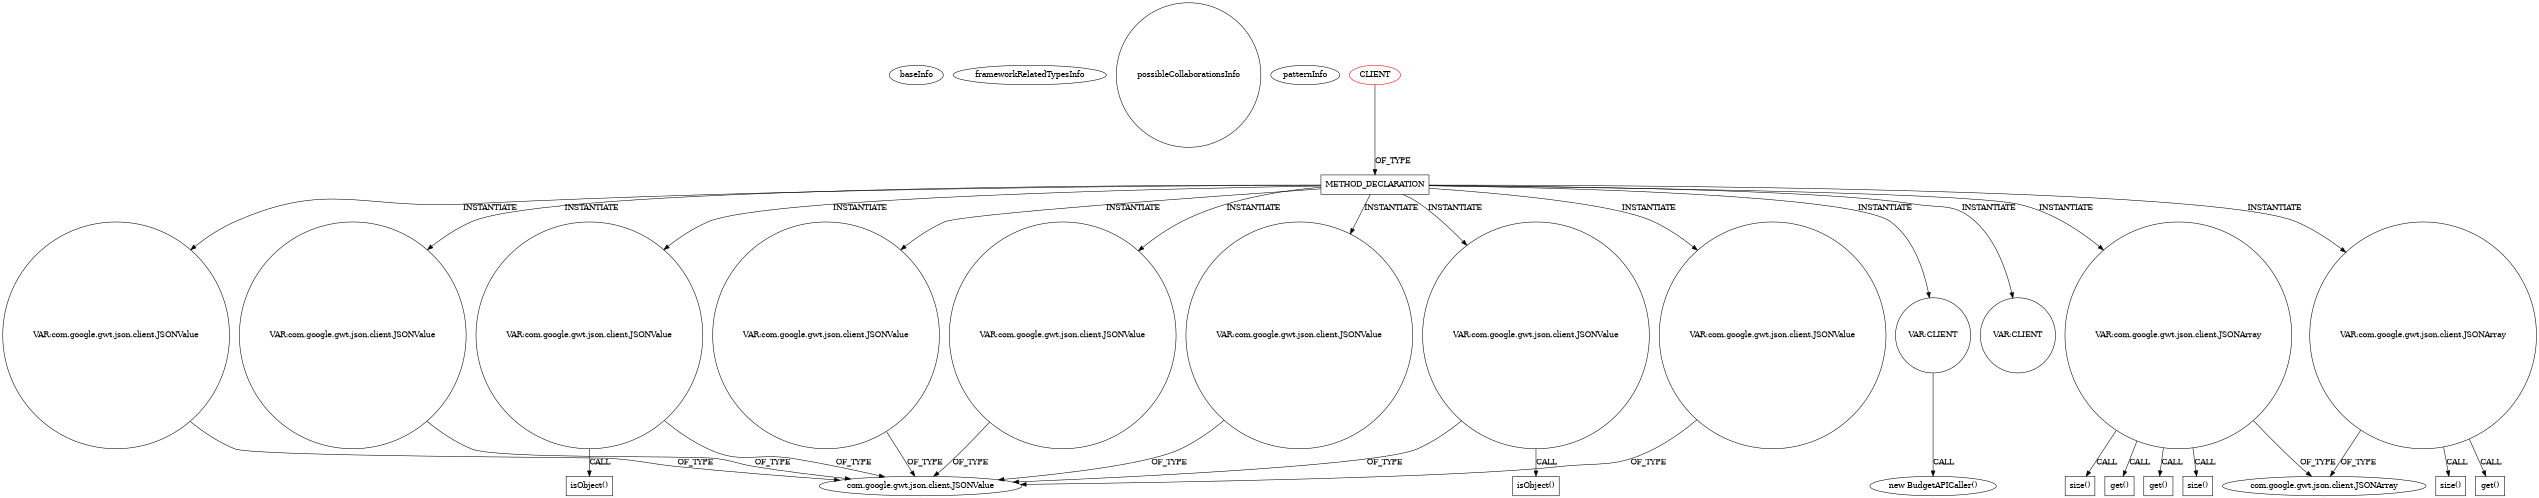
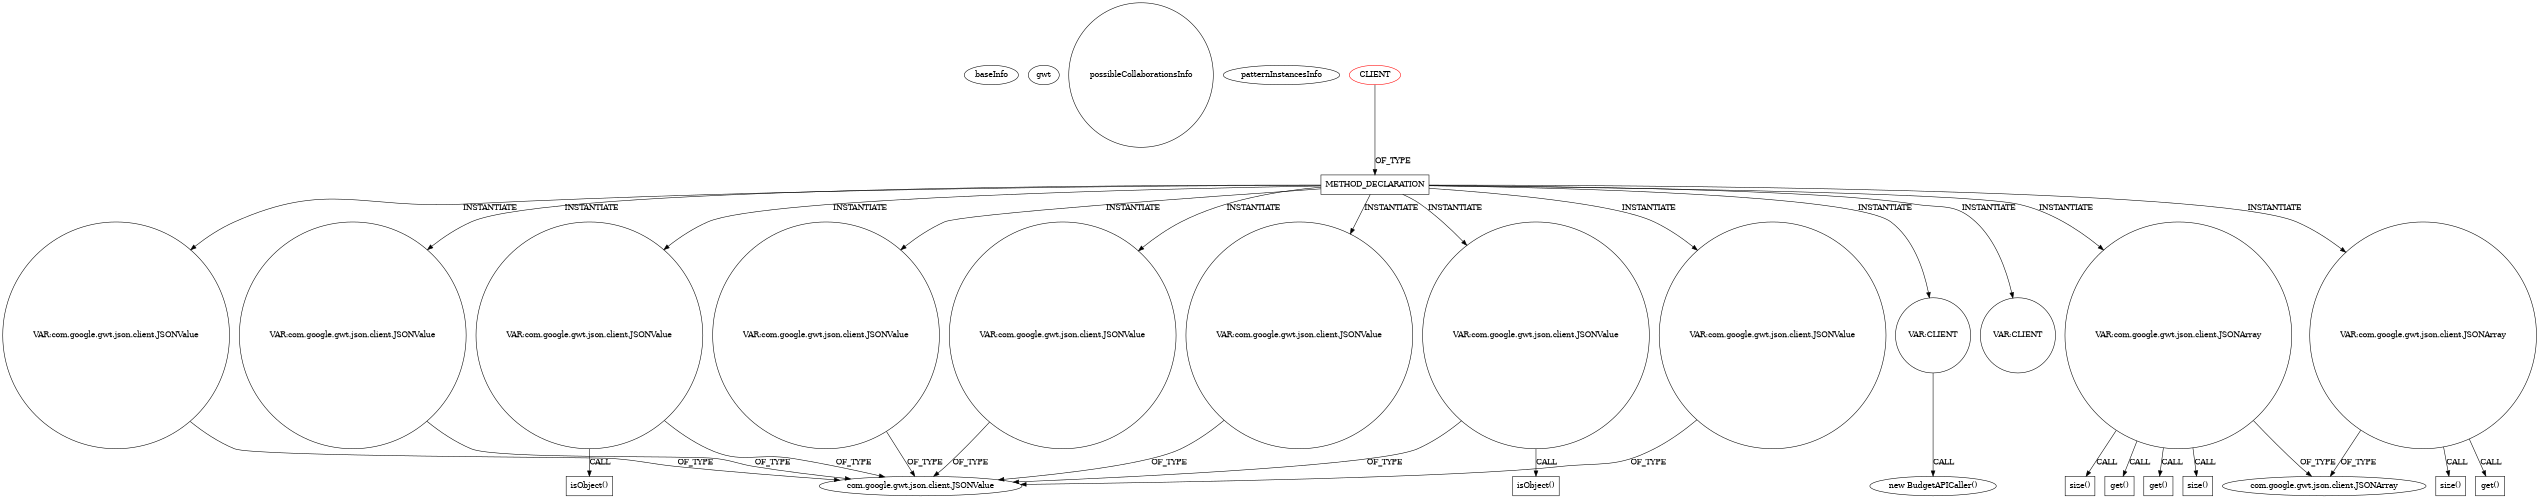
(1030, 75) -> (1044, 75)
none -> (1281, 75)
(1305, 75) -> none
